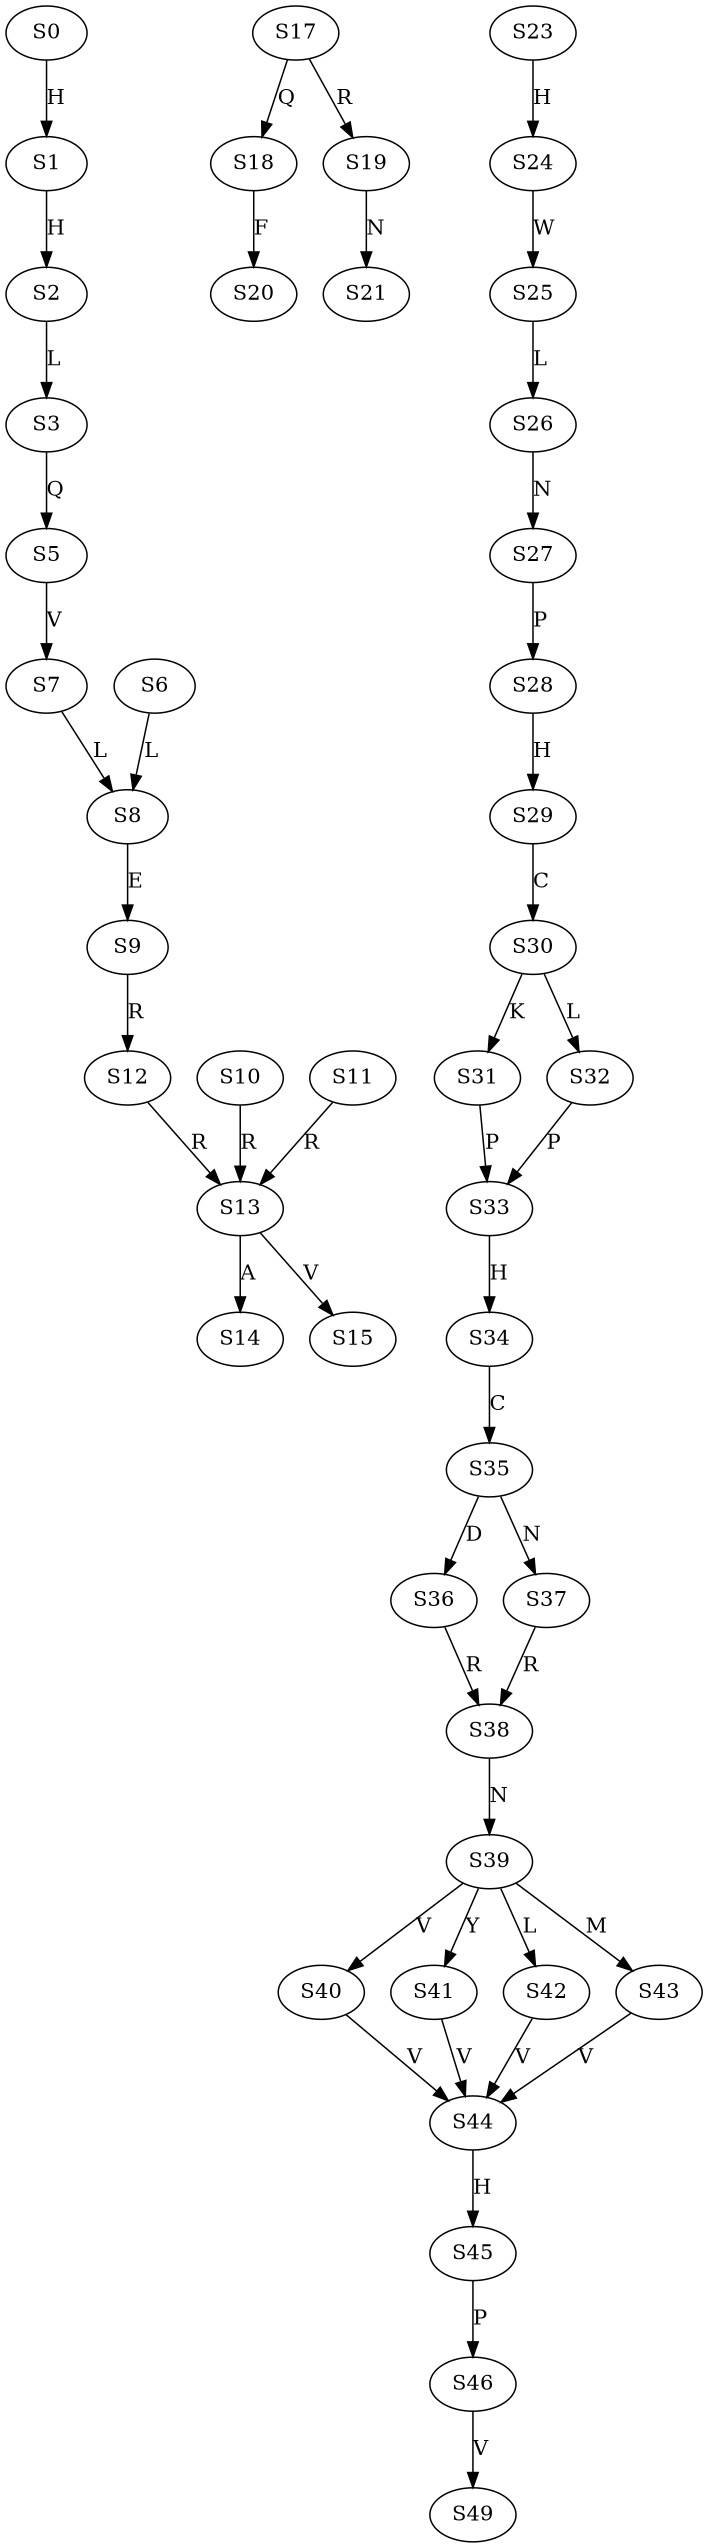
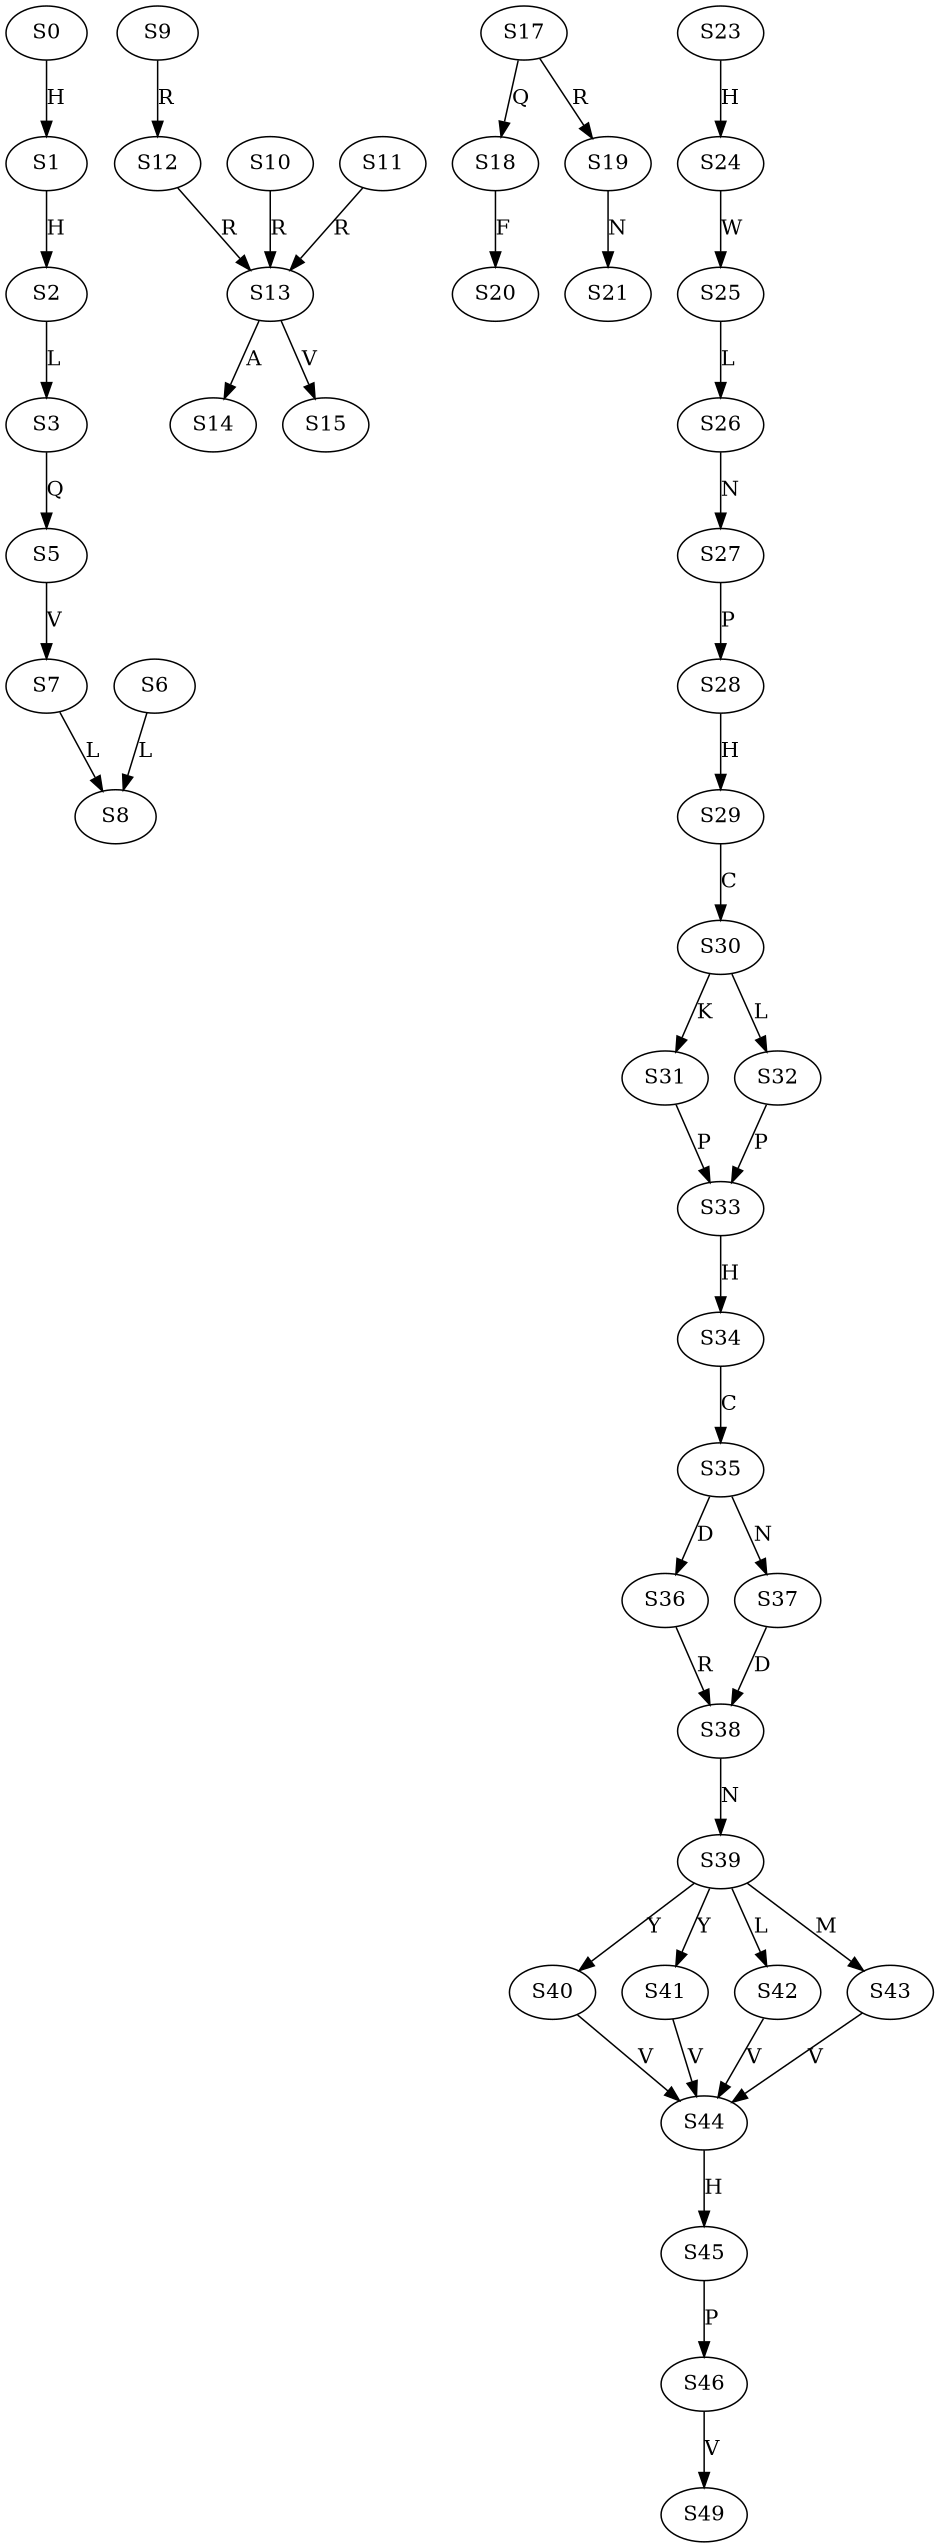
(128, 875) -> none
(531, 1666) -> (763, 1666)
(423, 1927) -> (655, 1927)
